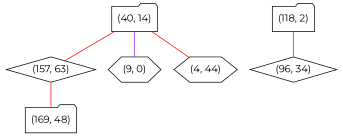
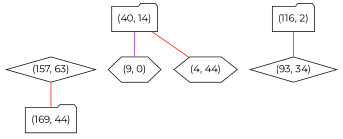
(293, 19) -> (293, 19)
(89, 46) -> none
(293, 70) -> (293, 70)
(51, 120) -> (51, 120)
